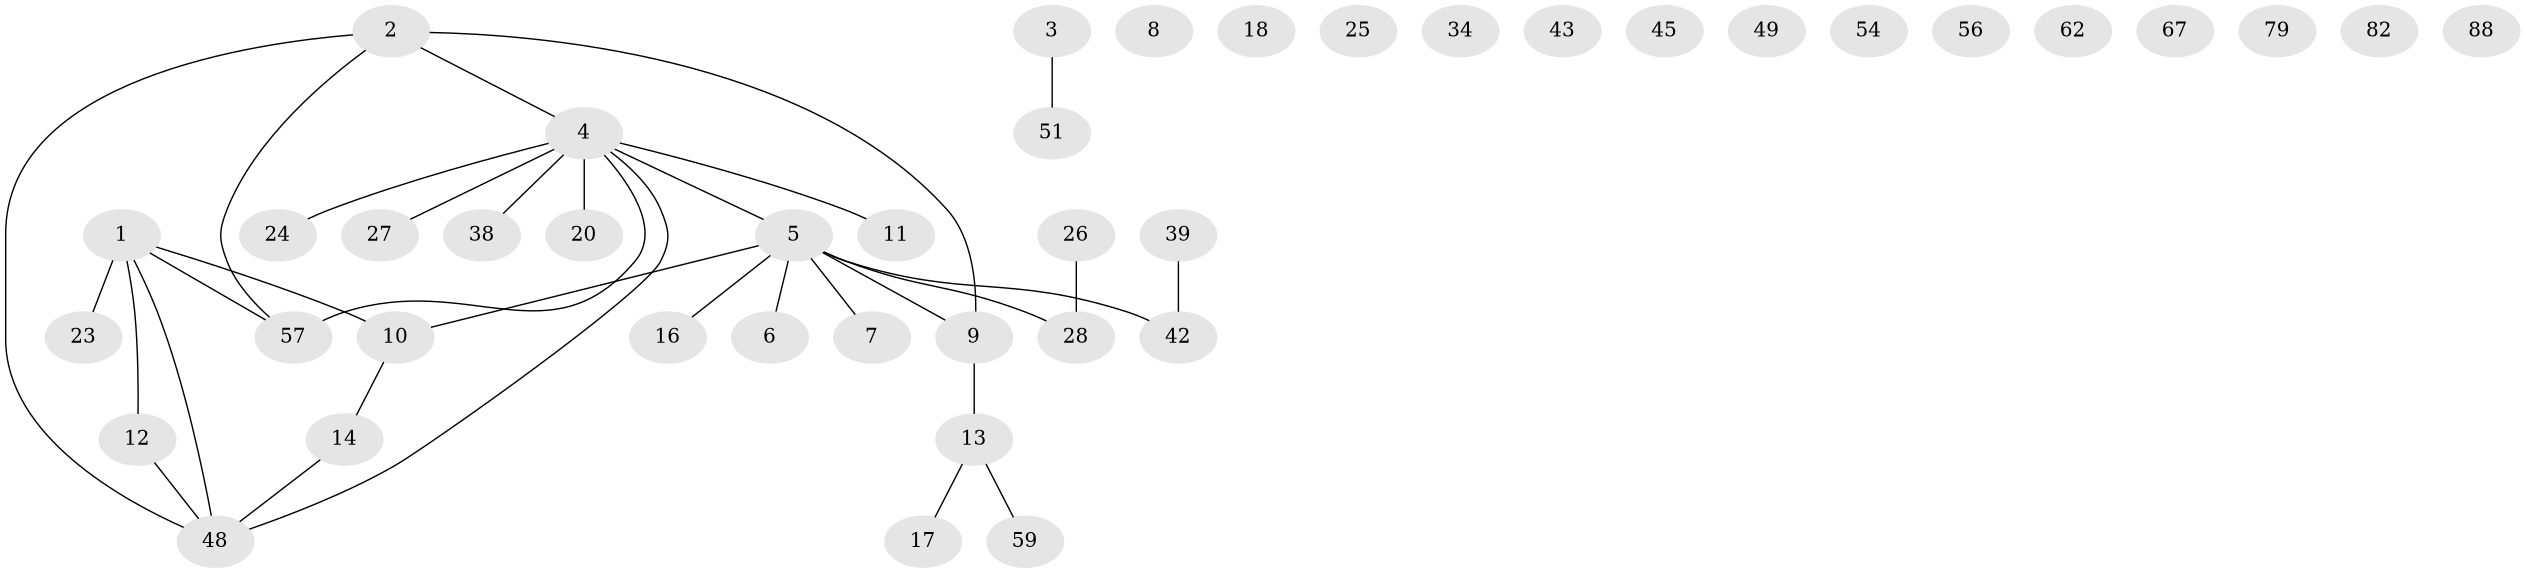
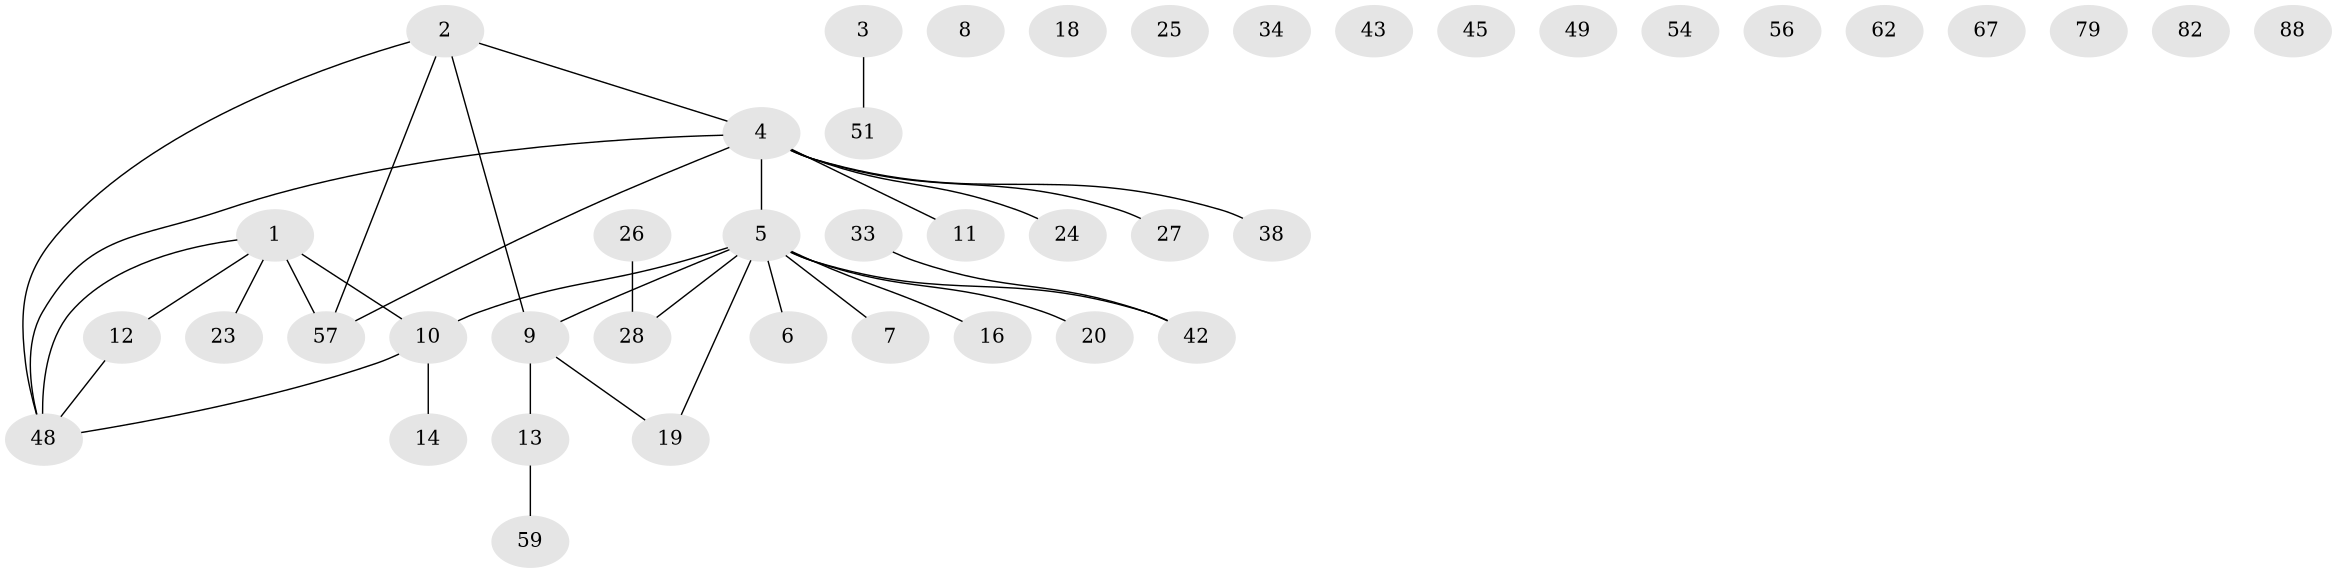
(584, 184) -> (984, 296)
(1178, 235) -> (864, 235)
none -> (671, 440)
(280, 491) -> (242, 401)
(923, 542) -> none
